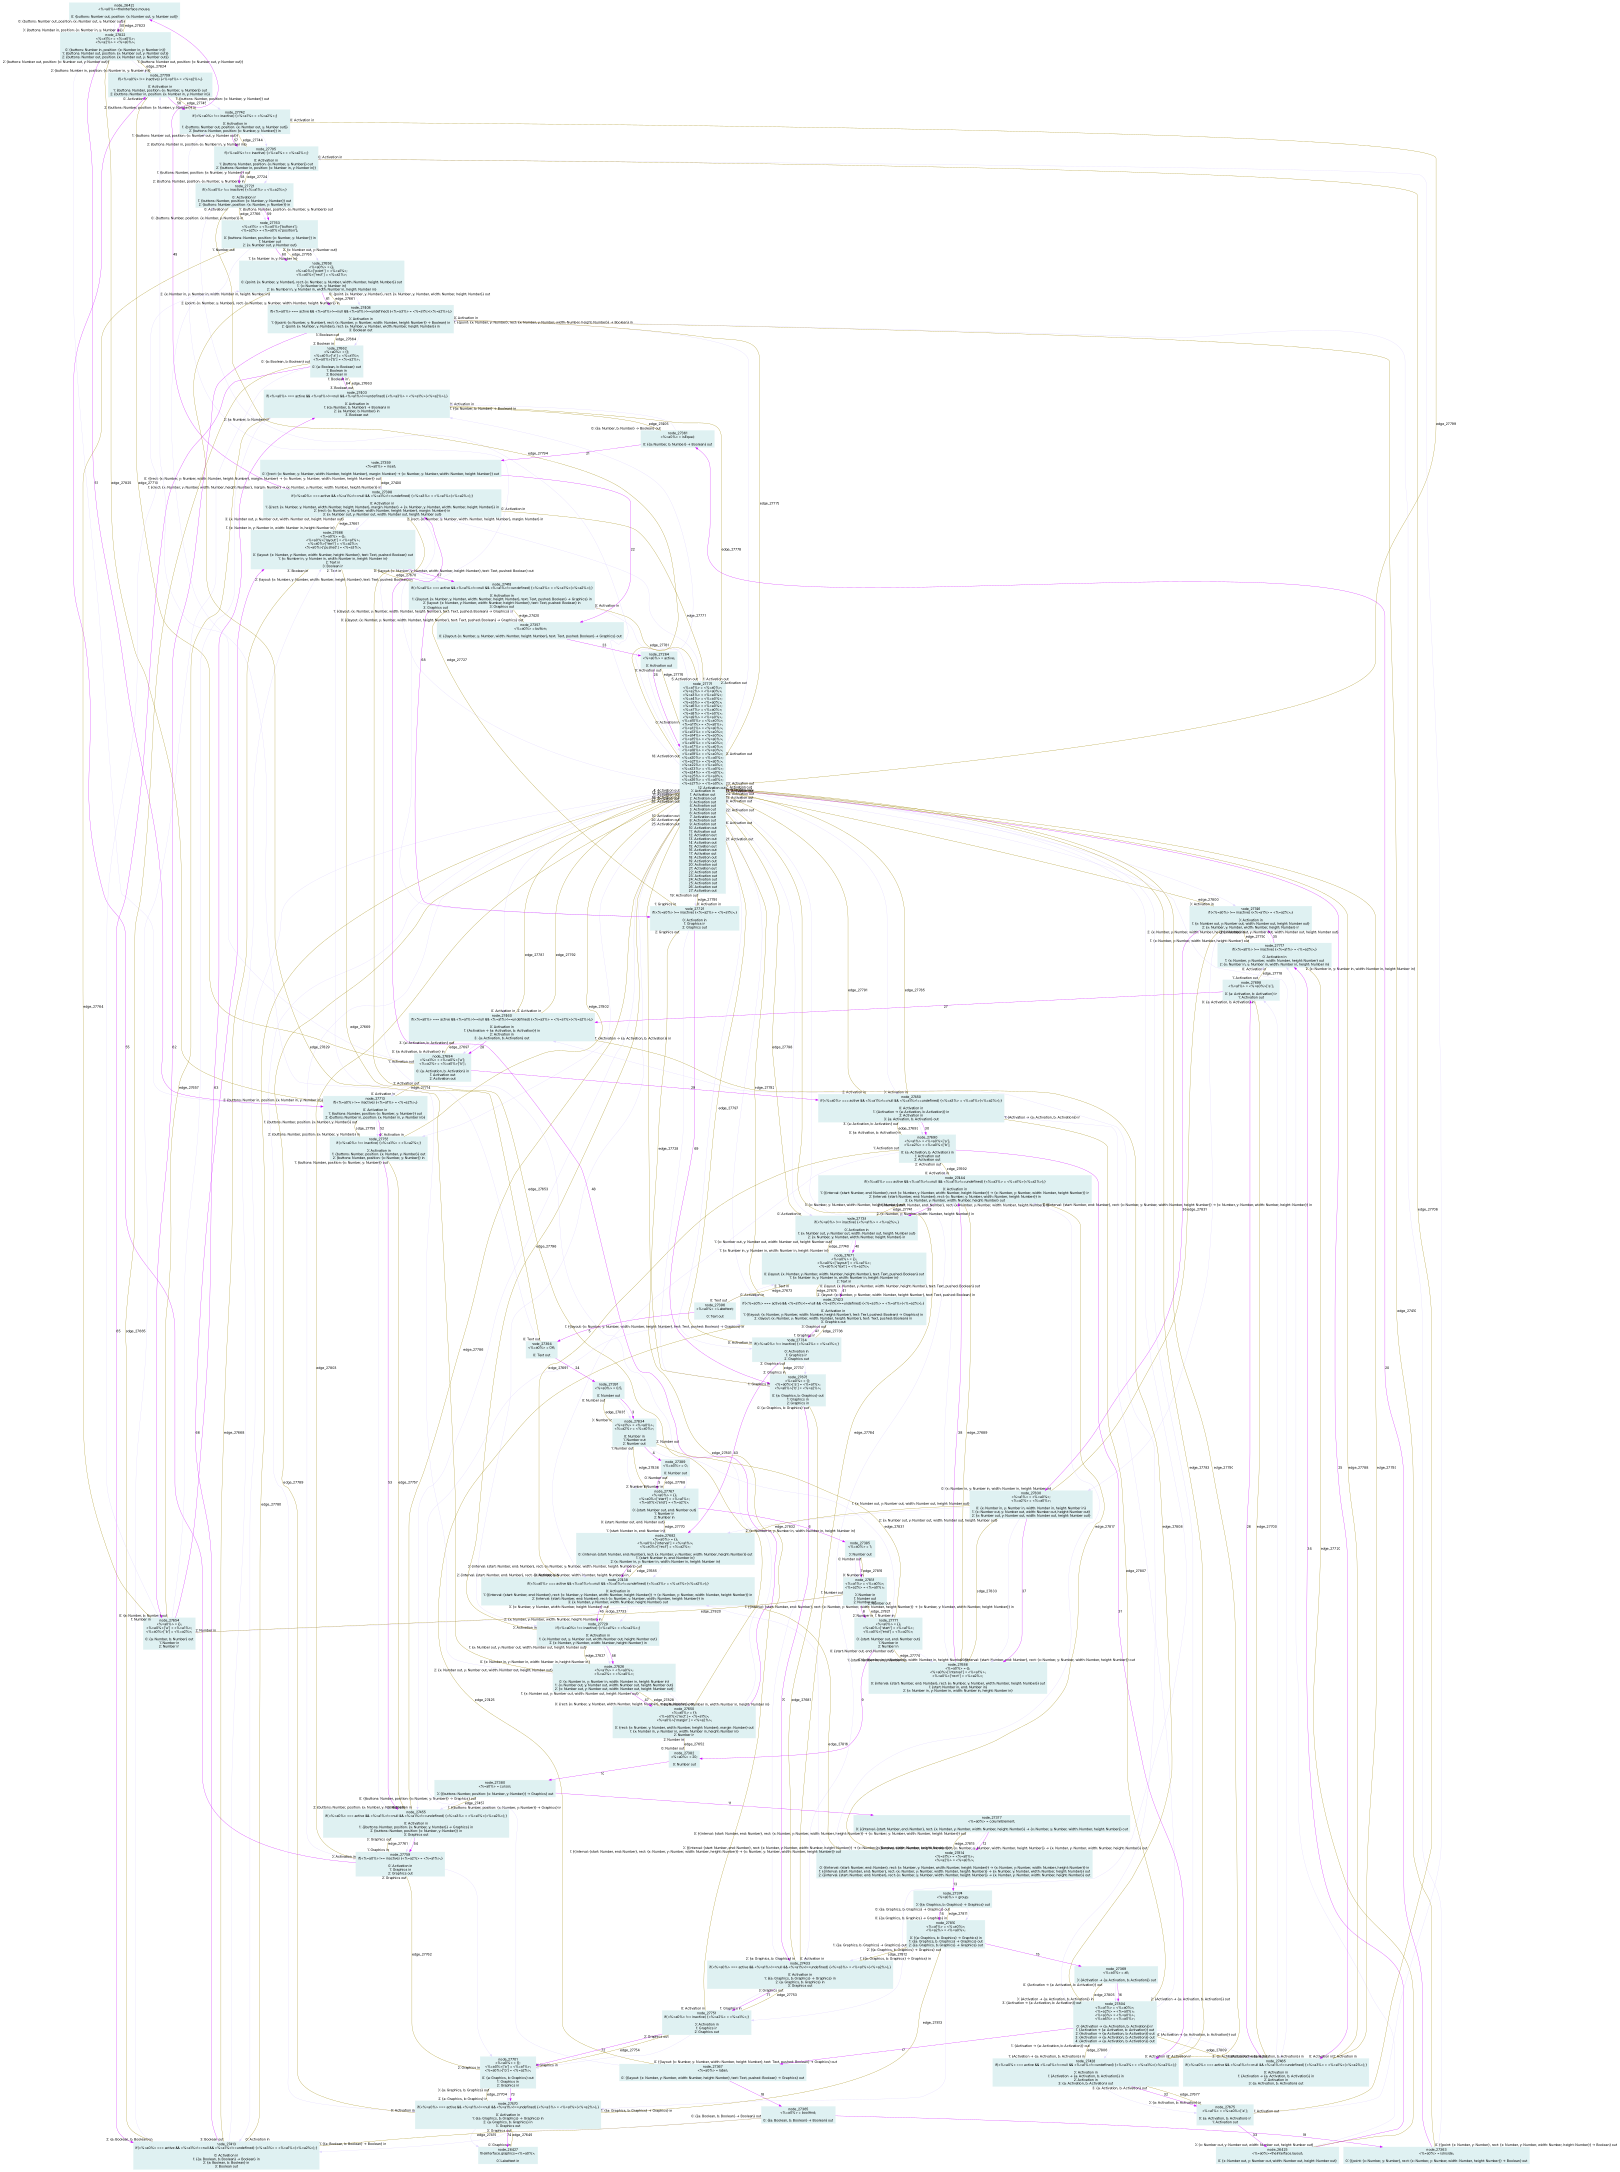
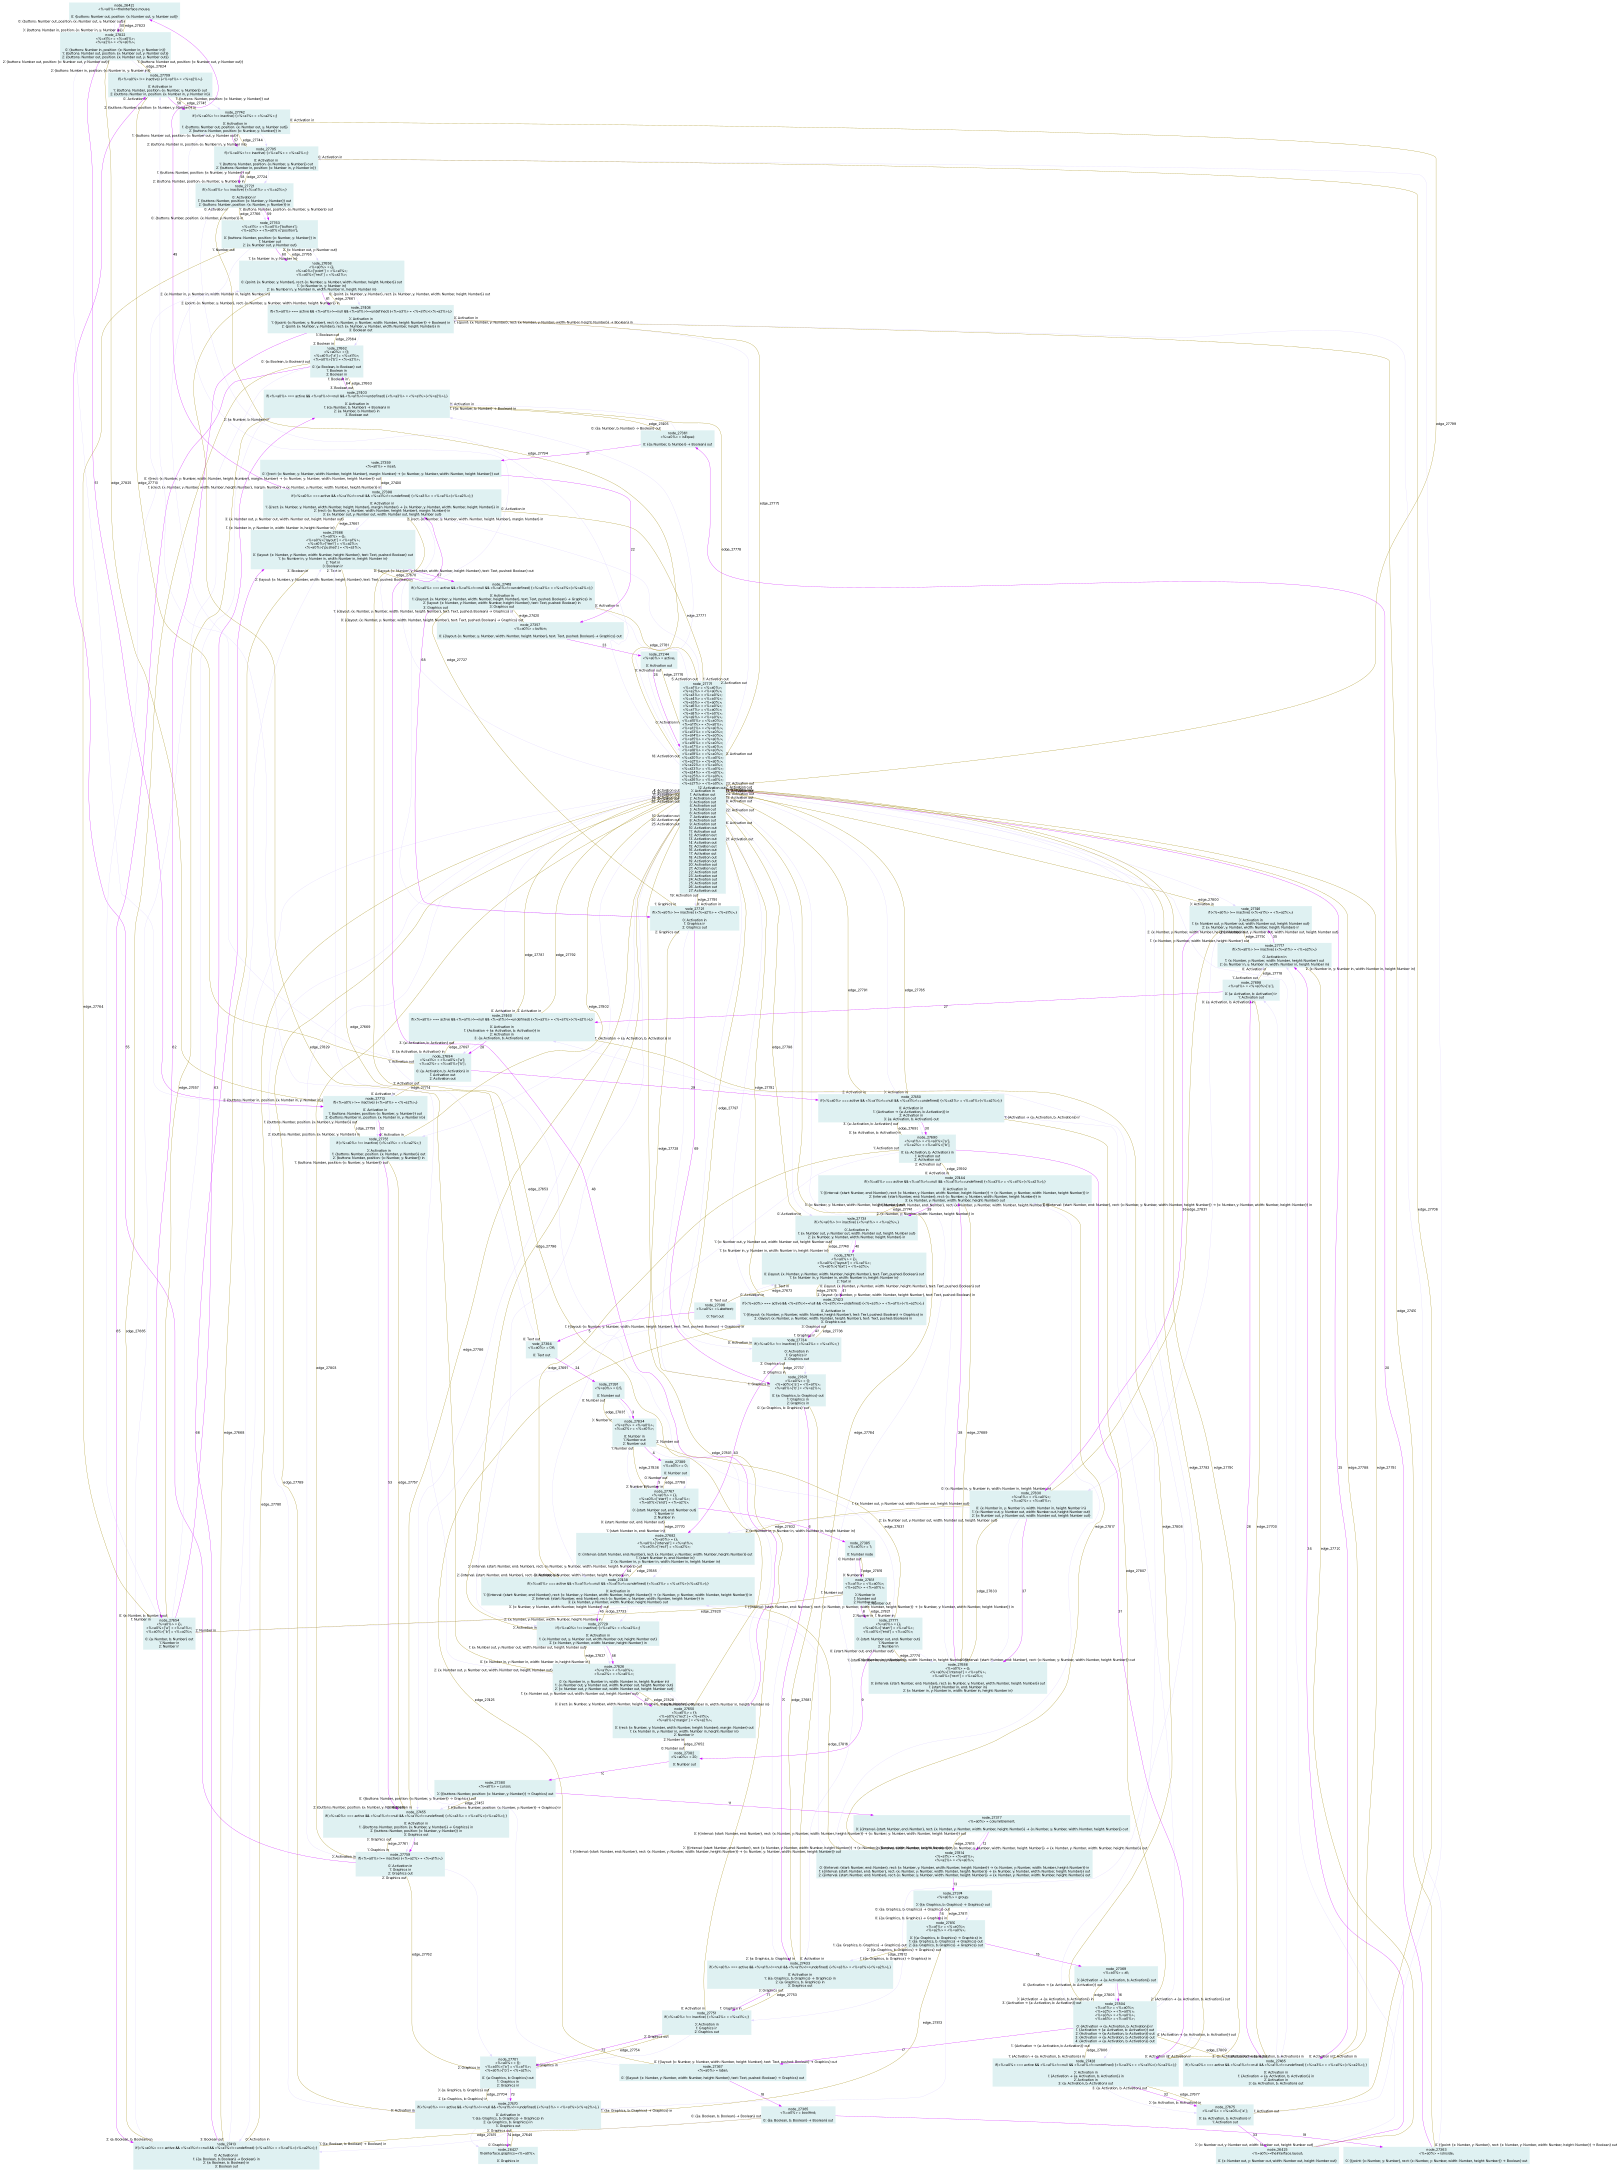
(659, 660) -> (659, 660)
(860, 1549) -> (860, 1549)
(508, 2155) -> (508, 2155)
